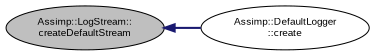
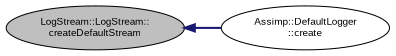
(85, 28) -> (95, 28)
